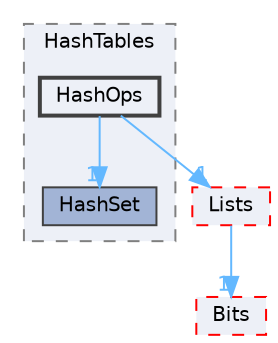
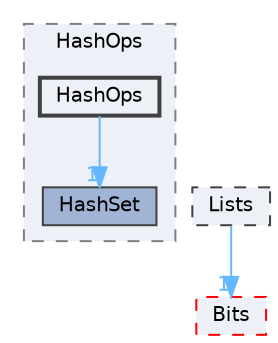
(100, 43) -> (100, 43)
(157, 145) -> none
(231, 206) -> (231, 206)
